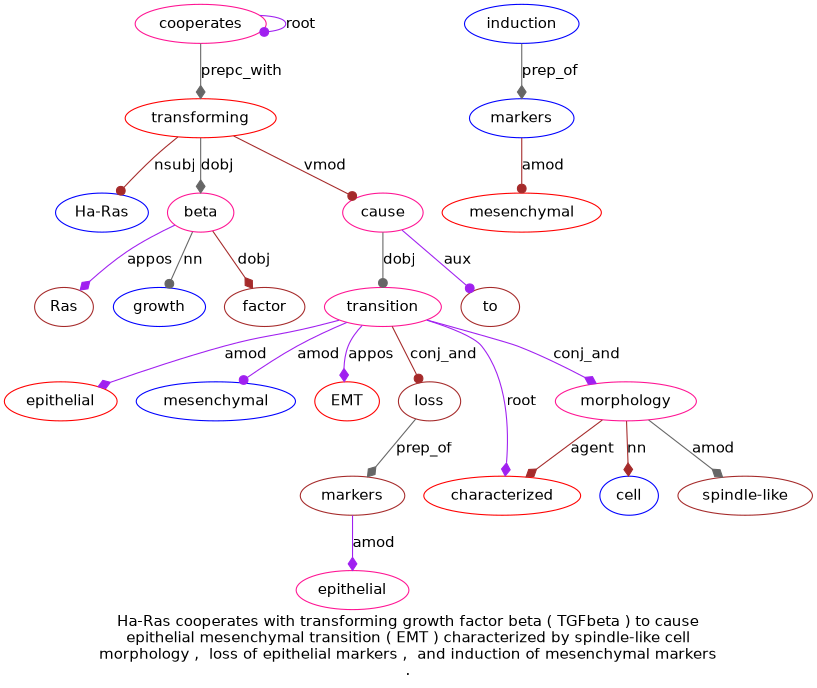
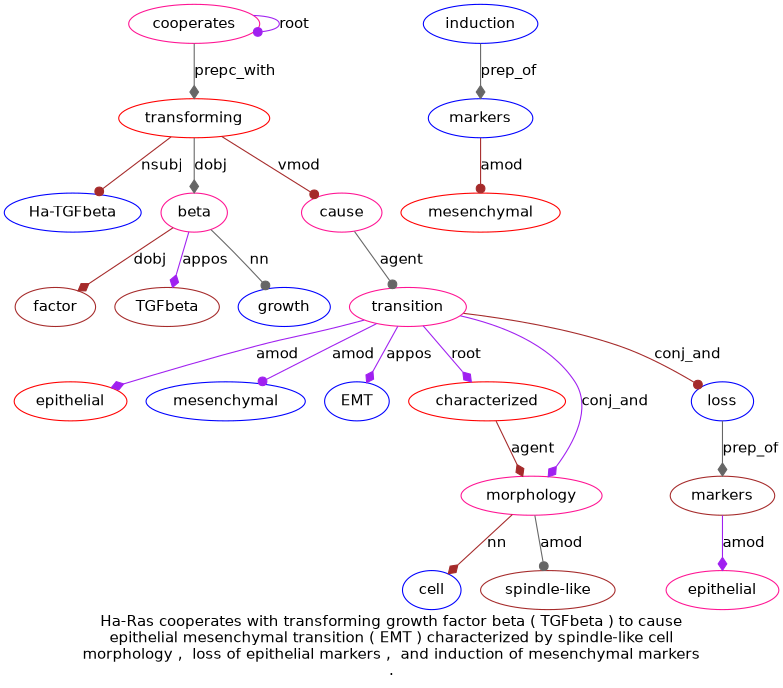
(102, 213) -> (73, 213)
(400, 260) -> (401, 260)
(64, 307) -> (167, 307)
(490, 307) -> none
(347, 401) -> (357, 401)
(430, 401) -> (722, 401)
(570, 444) -> (507, 443)
(680, 445) -> (539, 539)
